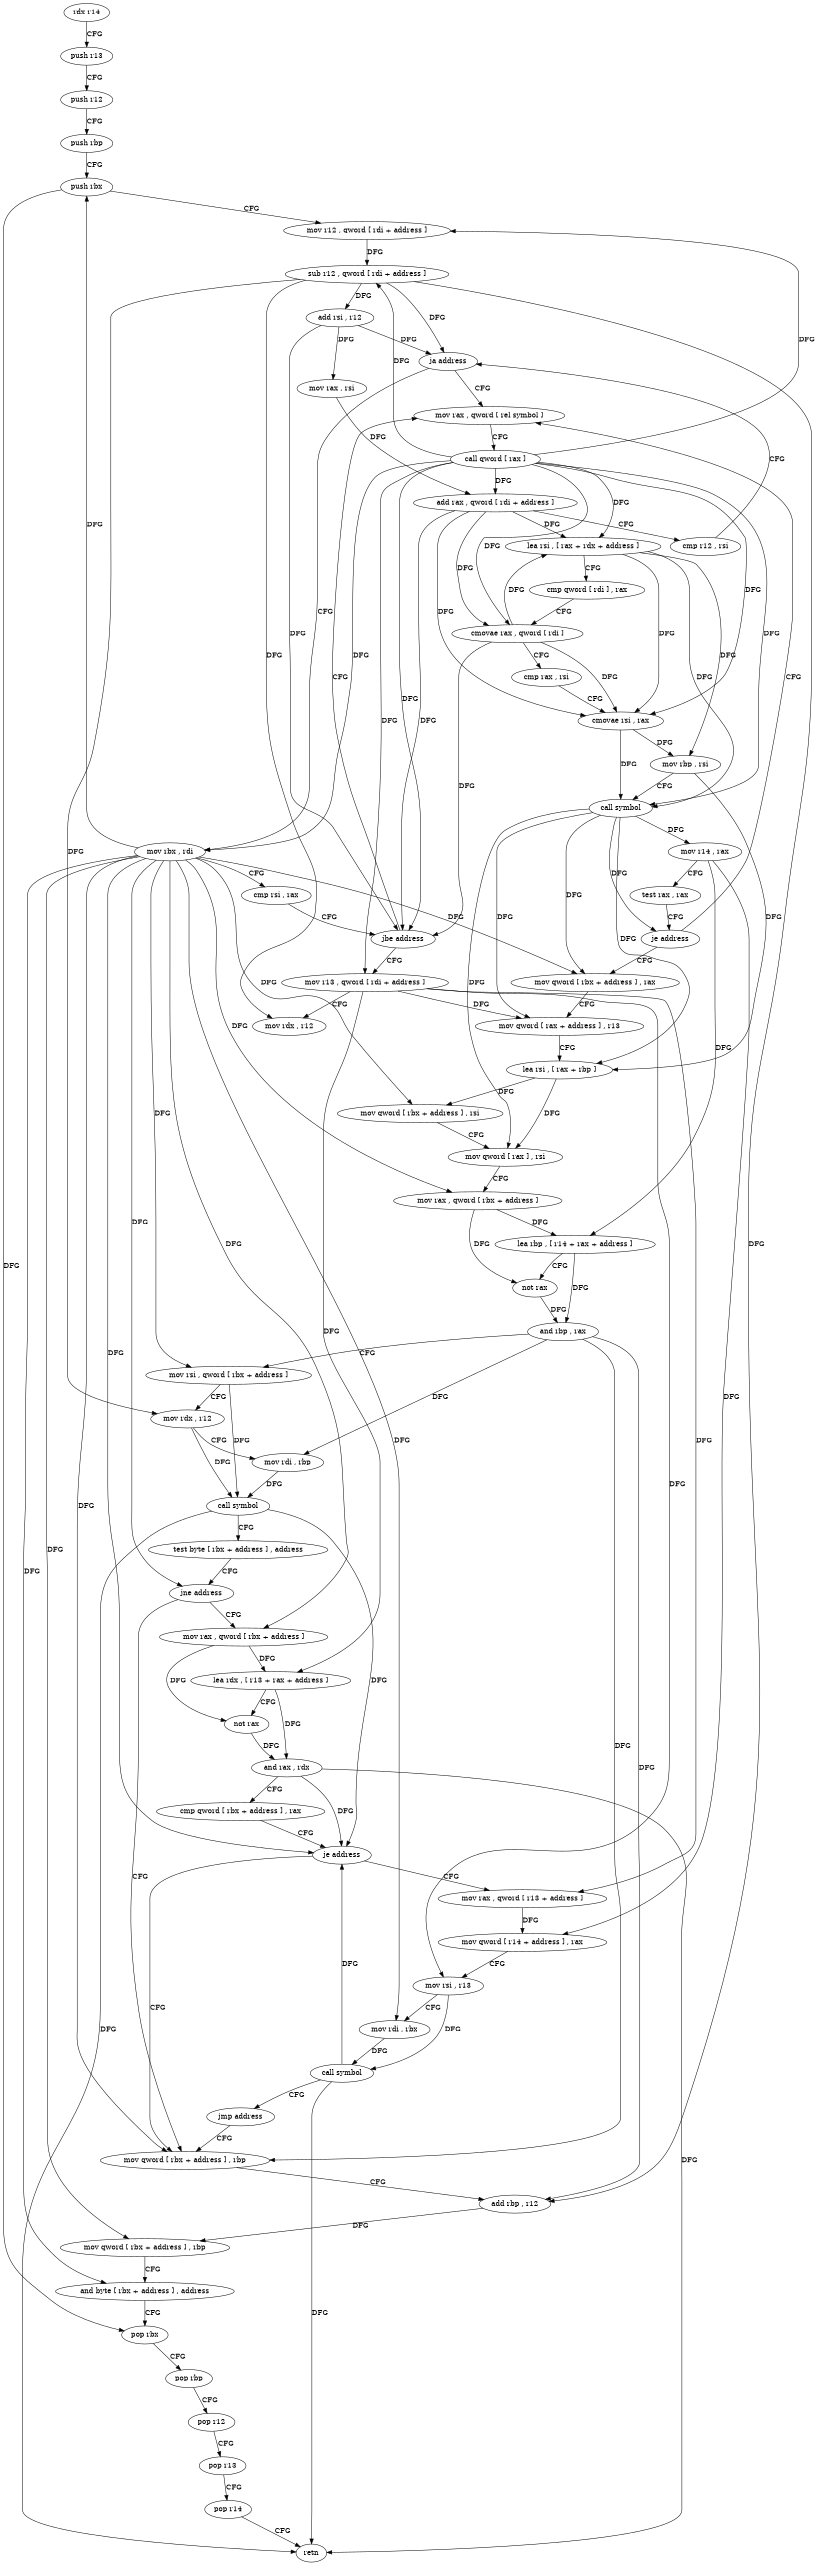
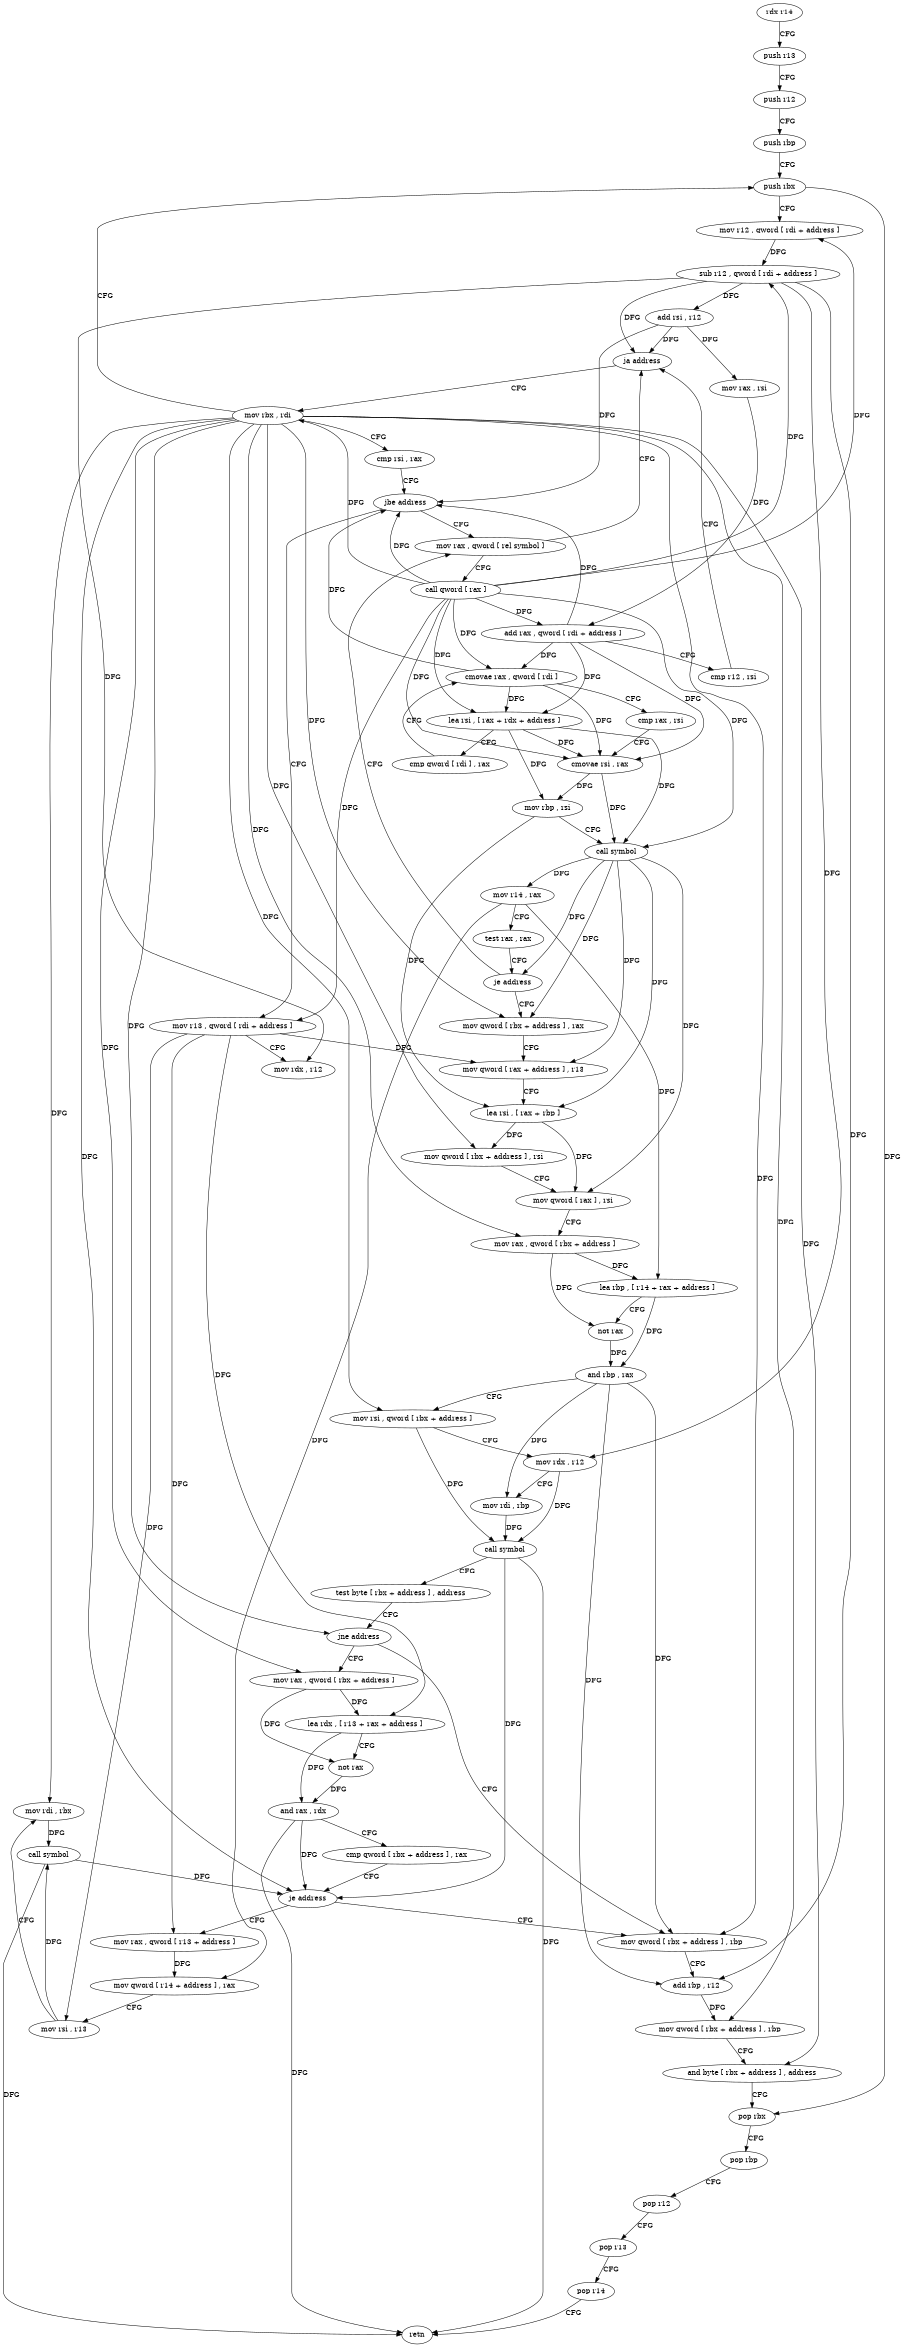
(467, 387) -> (639, 492)
(95, 525) -> (105, 296)
(241, 2117) -> none
